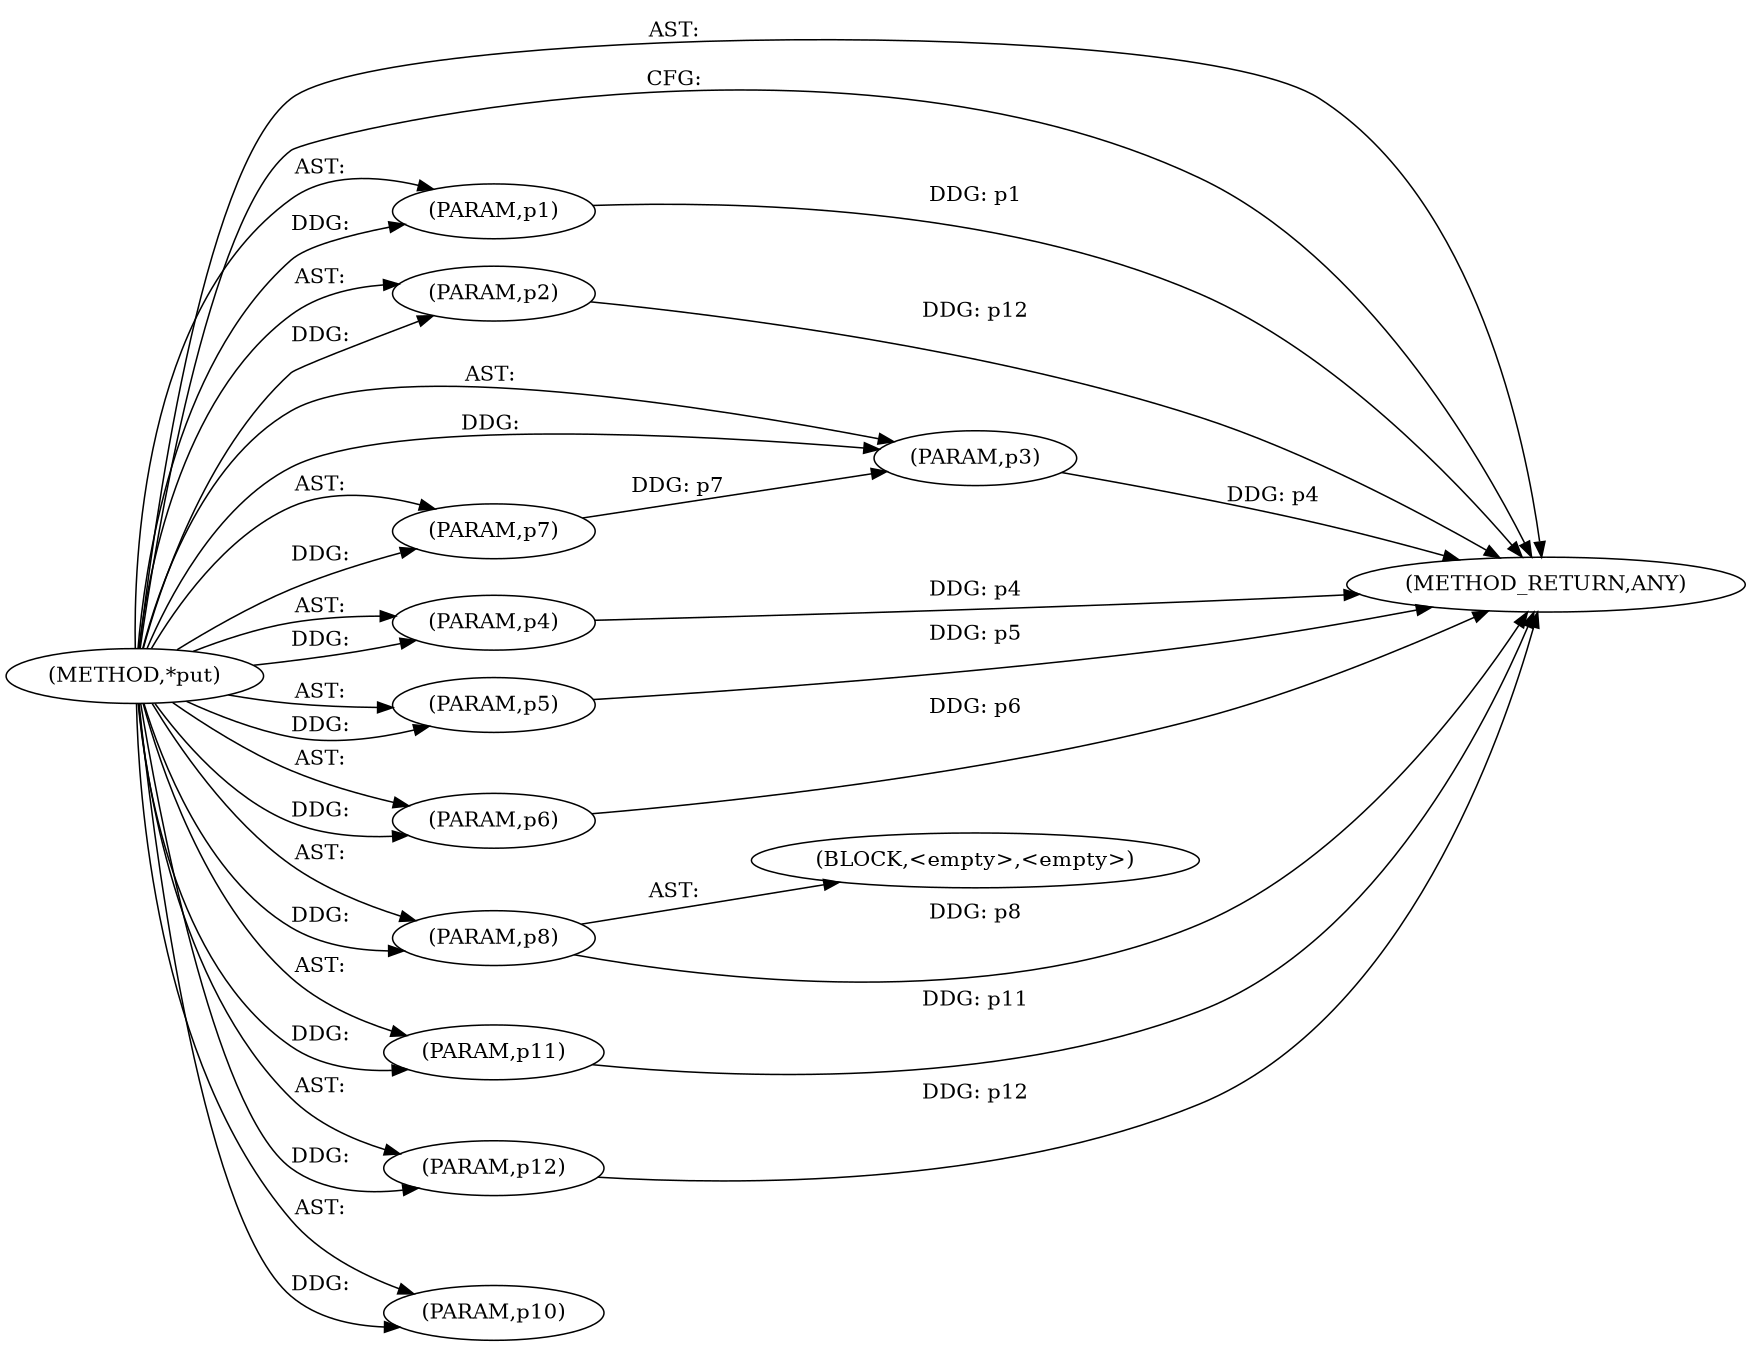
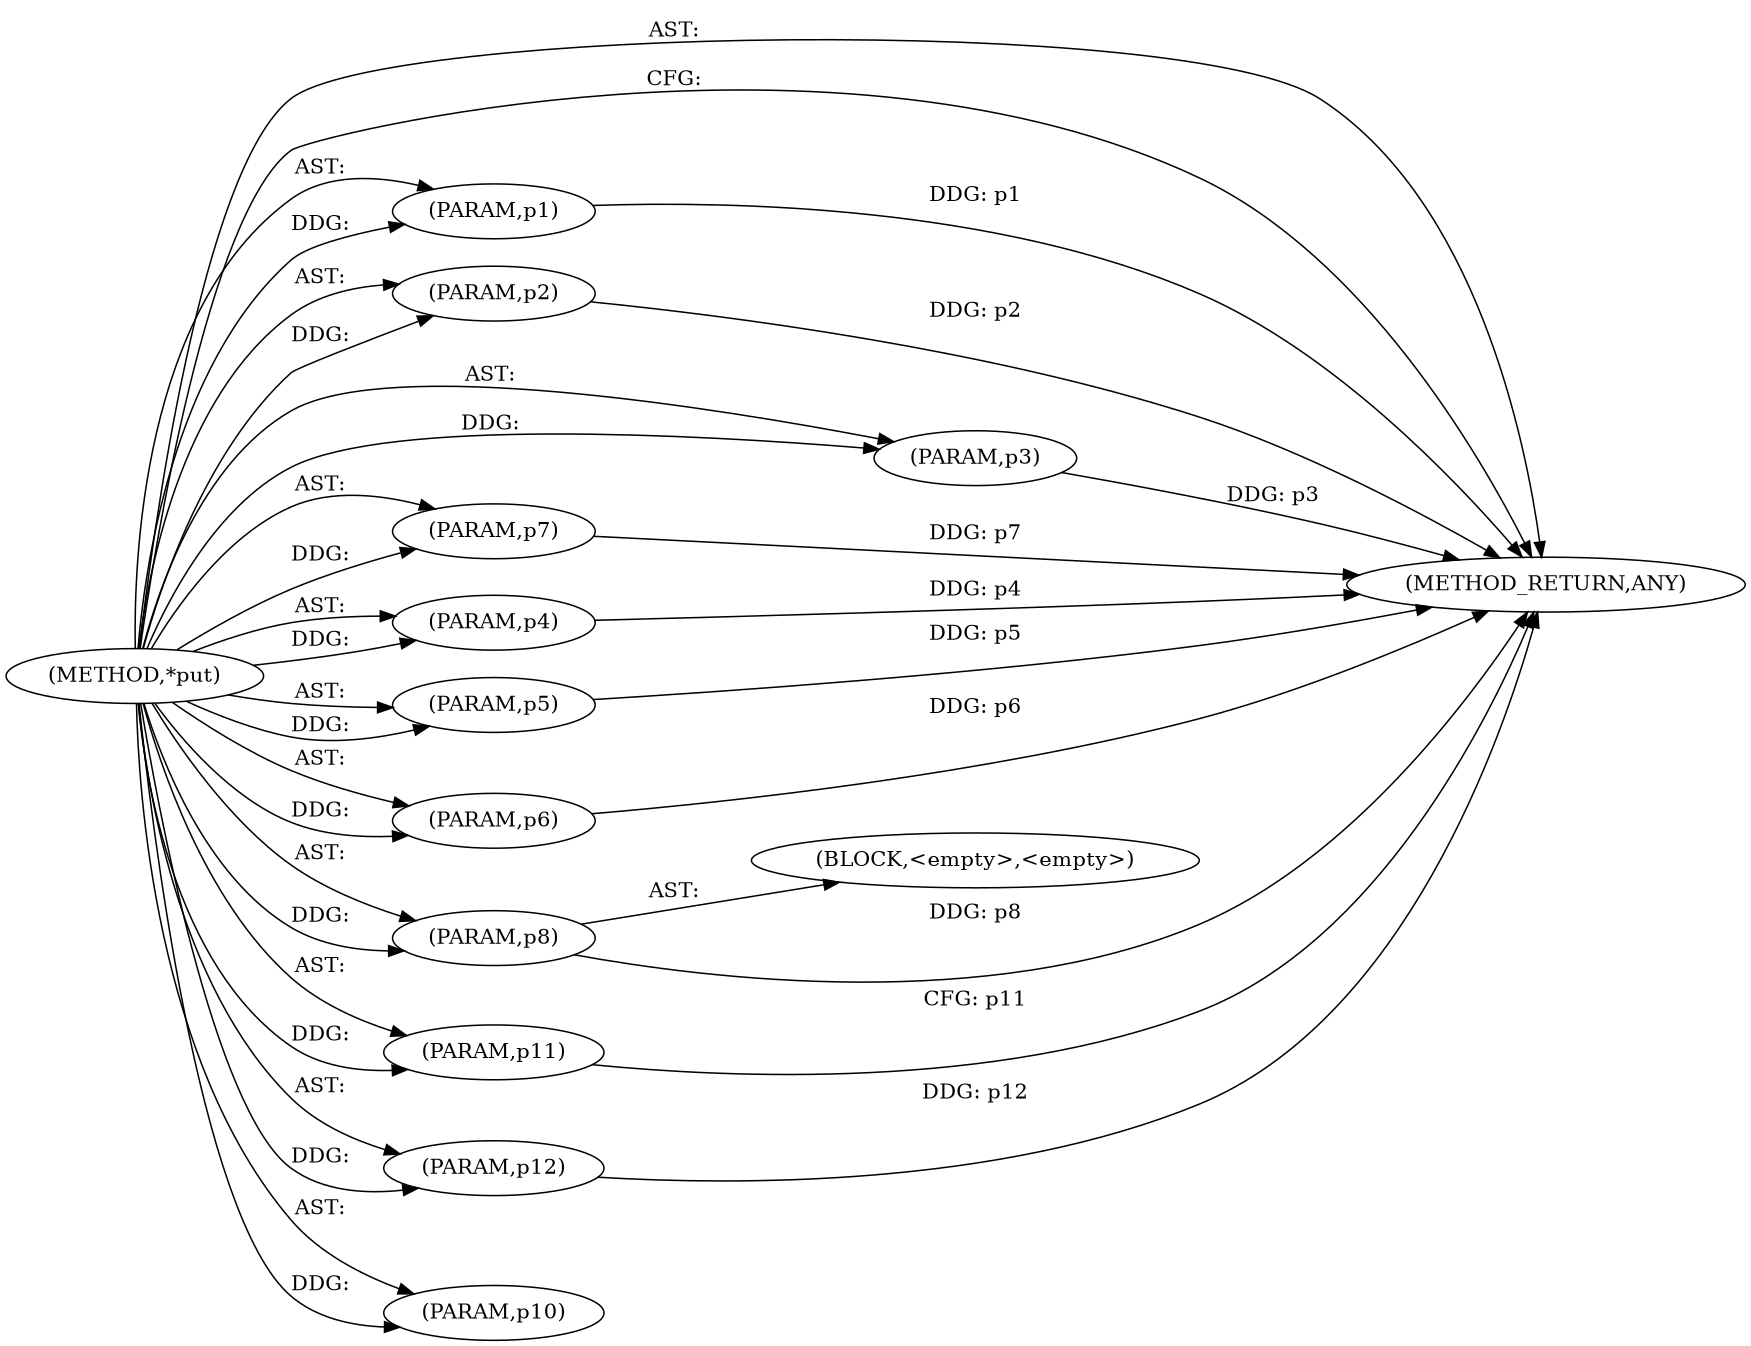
(975, 311) -> (975, 311)
(1273, 495) -> (1273, 495)
(727, 496) -> (969, 555)
(975, 1000) -> (975, 1000)
